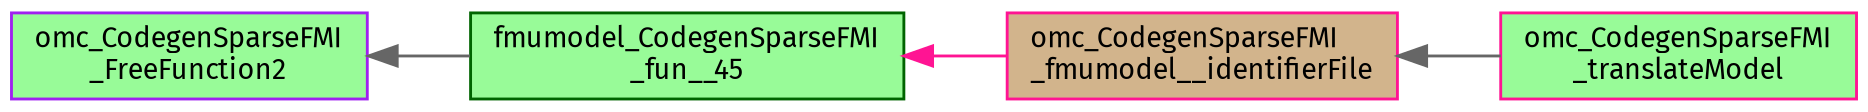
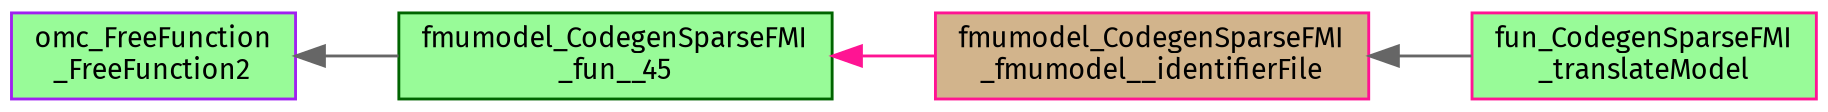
(189, 56) -> (154, 56)
(1202, 56) -> (1152, 56)
(1679, 56) -> (1644, 56)
